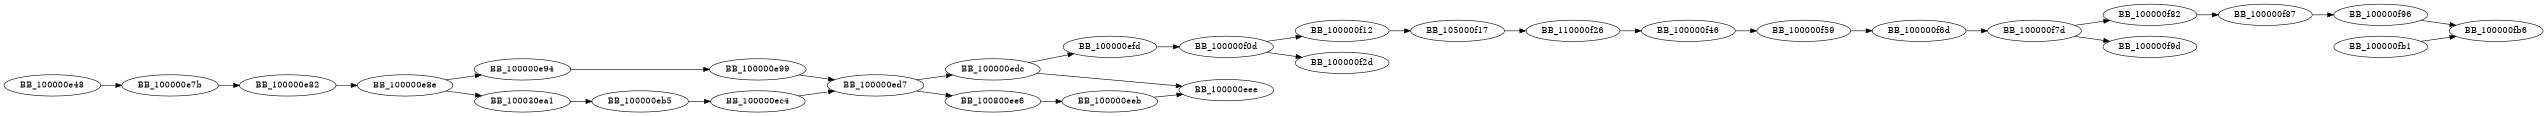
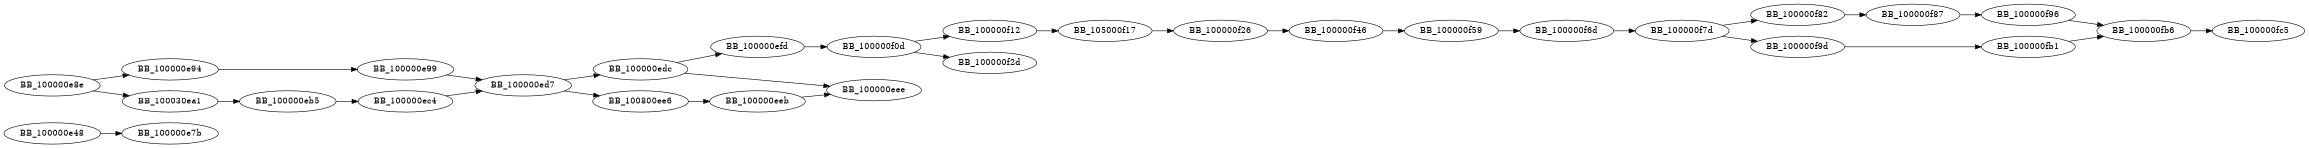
(1573, 31) -> (1221, 31)
none -> (2258, 31)
none -> (1910, 47)
(288, 85) -> none
